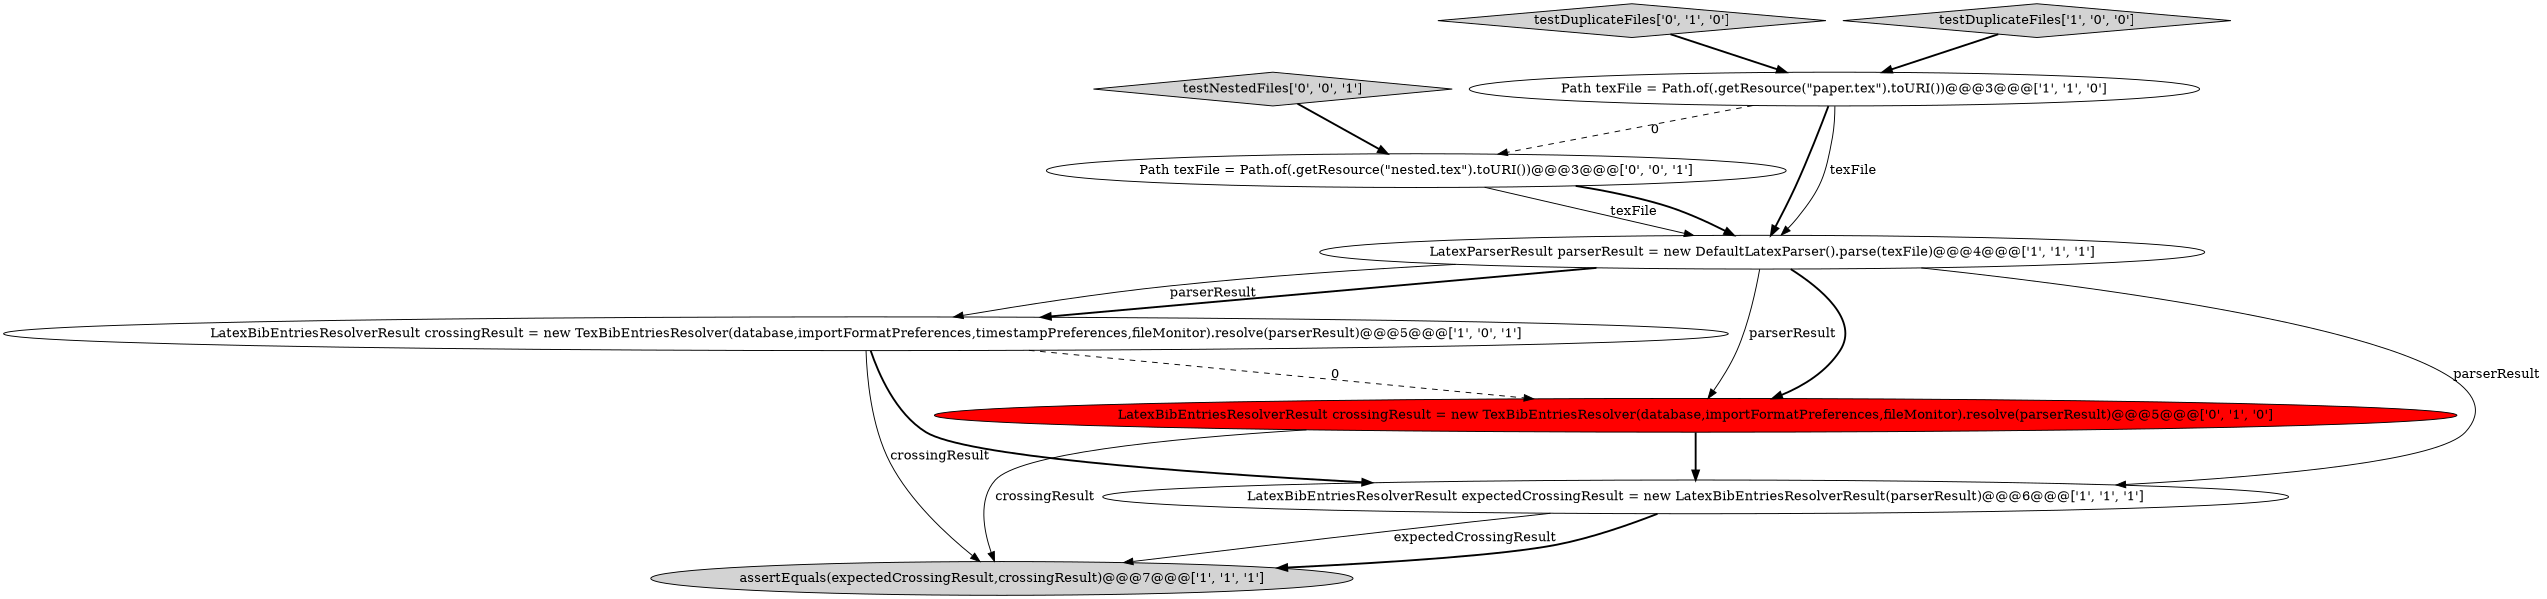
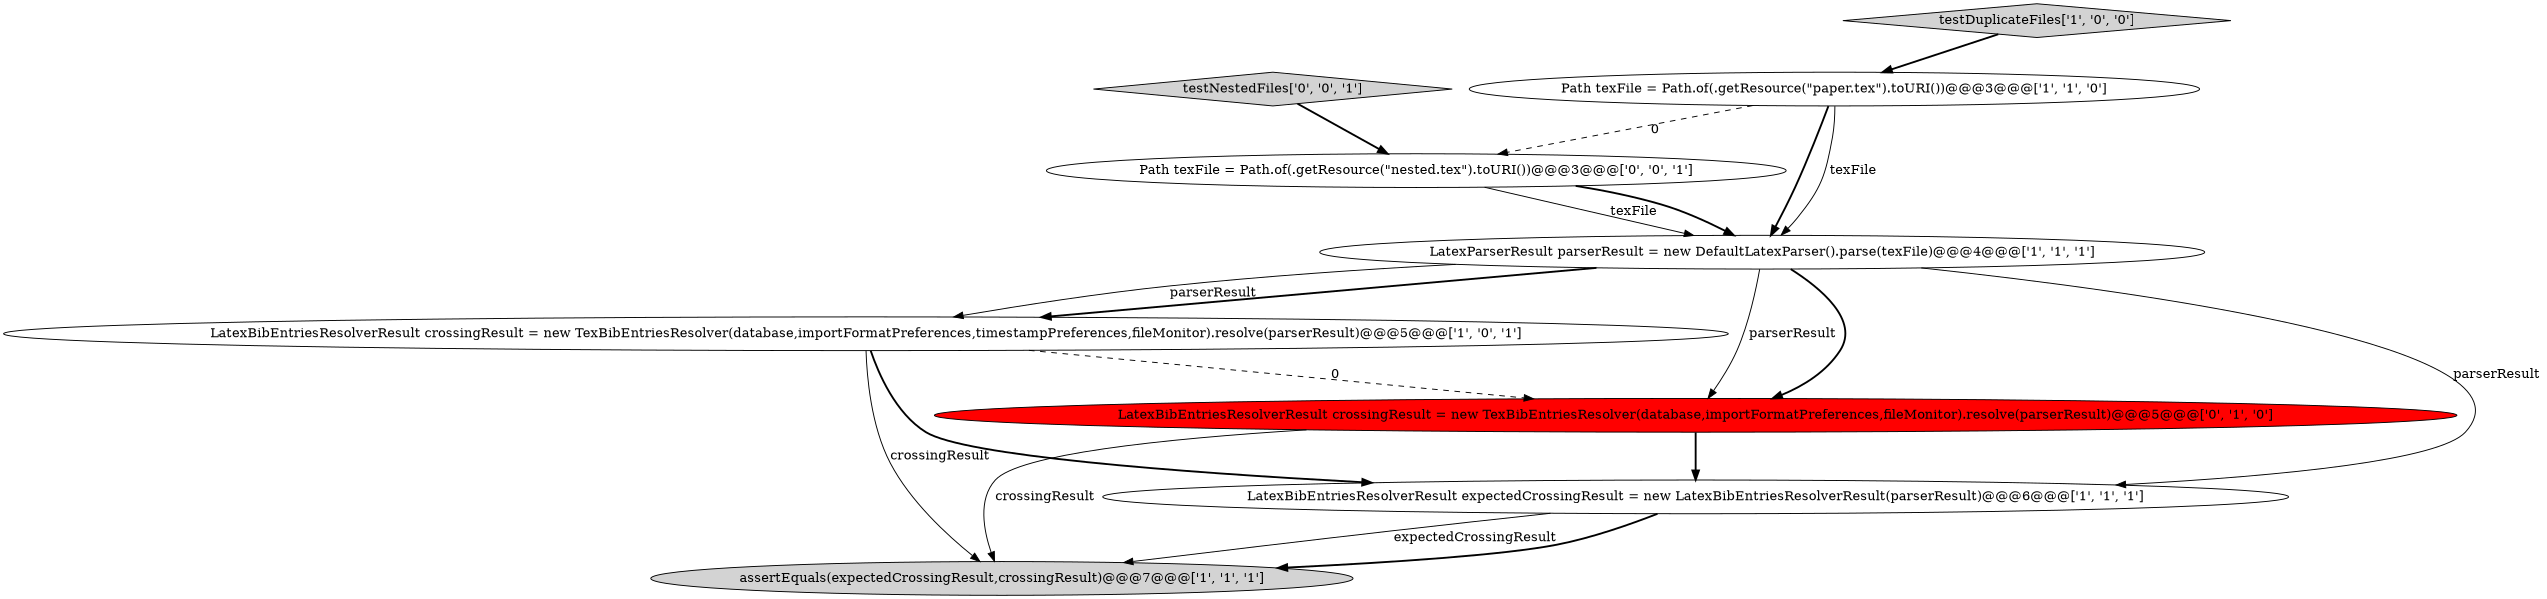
(1632, 21) -> none
